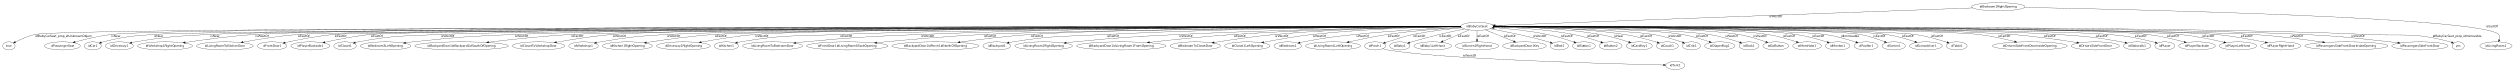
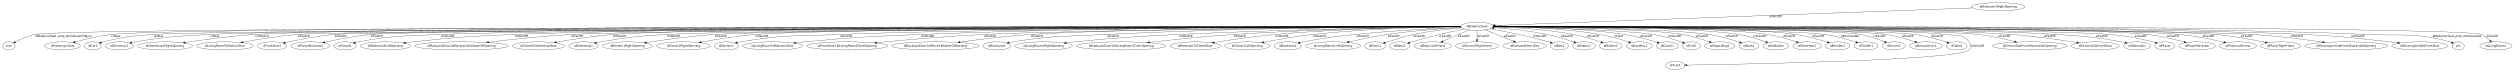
(2265, 14) -> (2167, 28)
(683, 46) -> (683, 46)
(1523, 60) -> (1936, 34)
